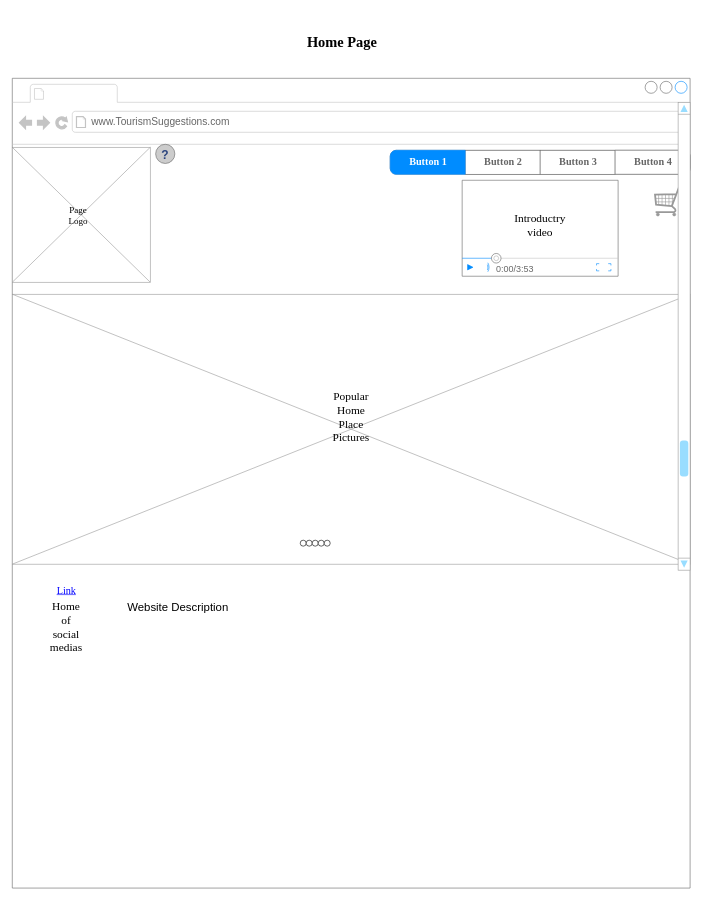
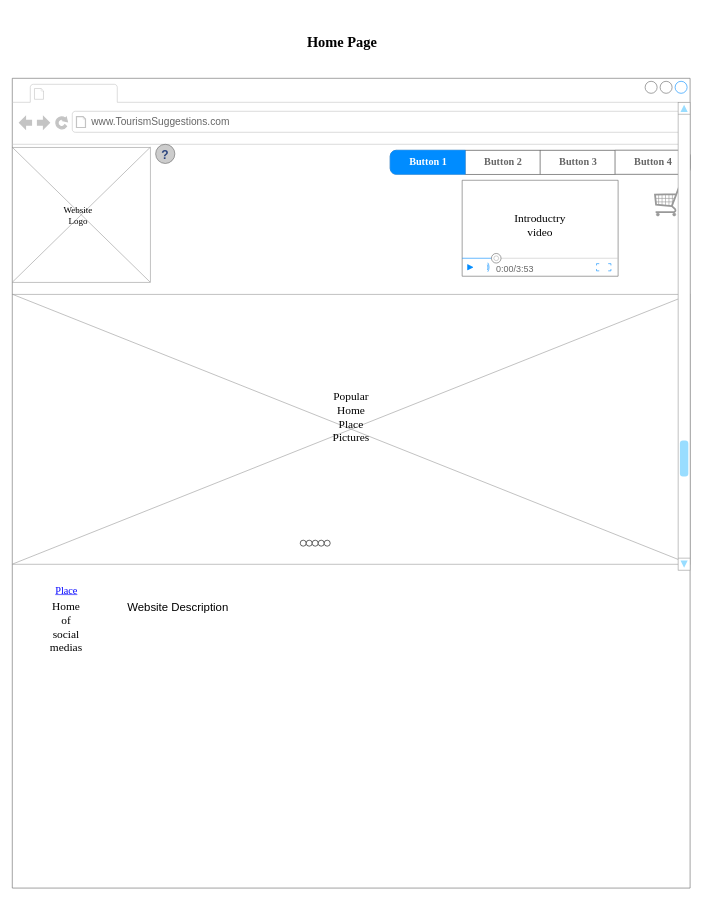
(78, 215) -> (78, 215)
(67, 591) -> (67, 591)
